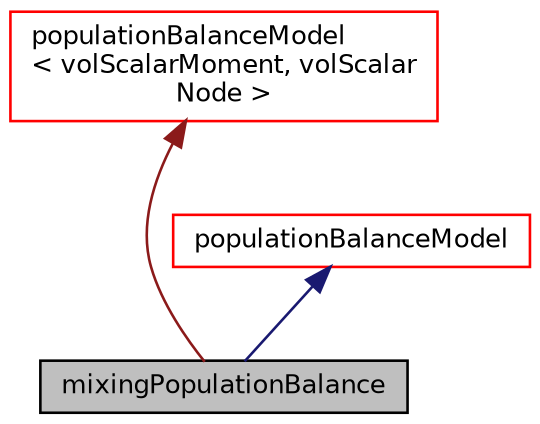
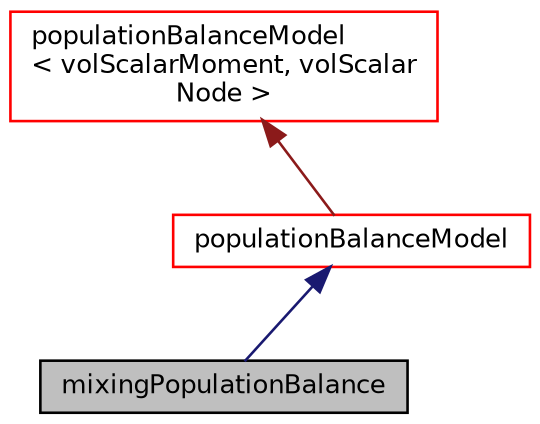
(149, 258) -> (306, 178)
